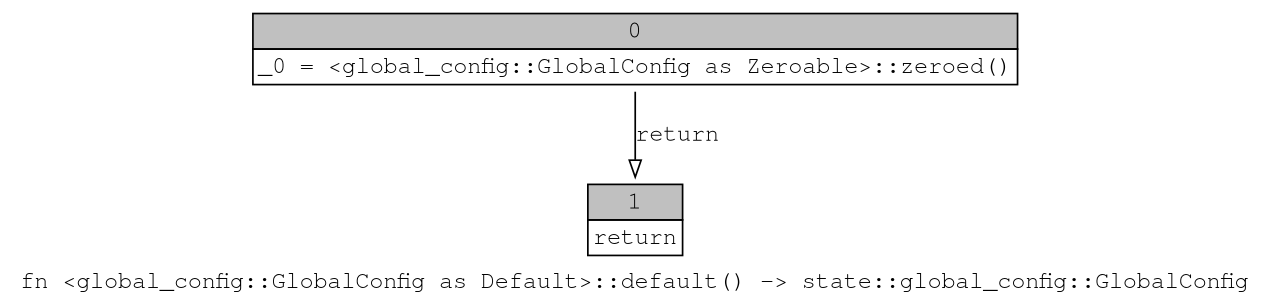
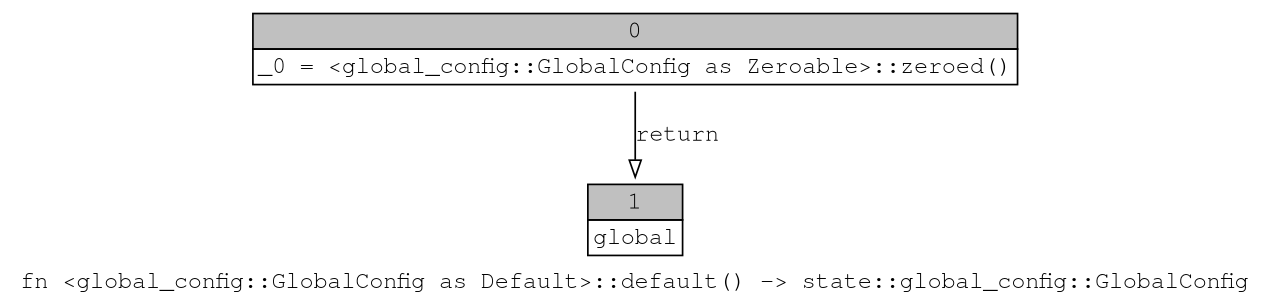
(635, 237) -> (635, 237)
